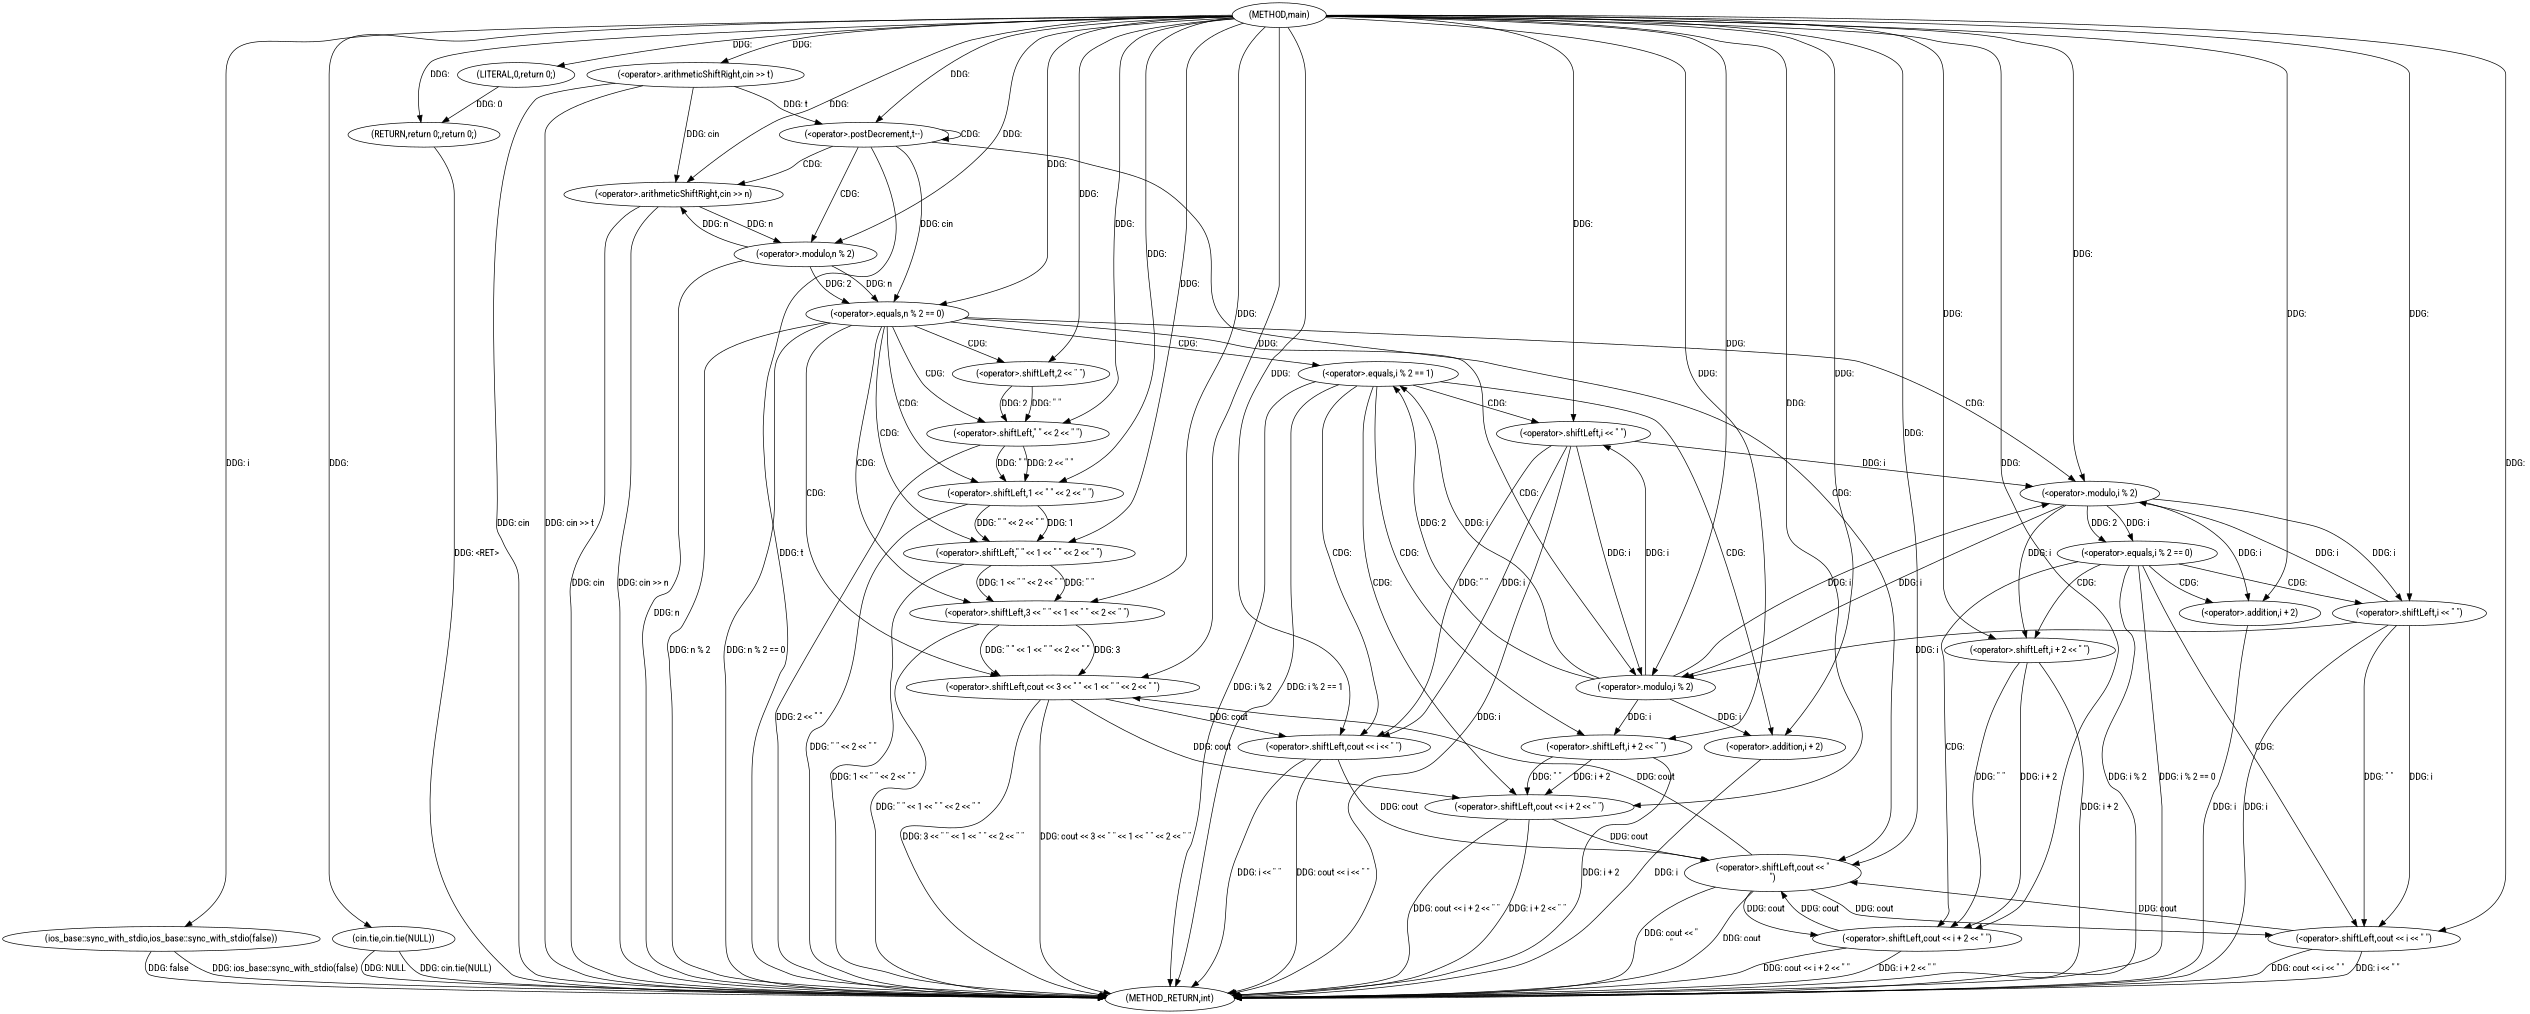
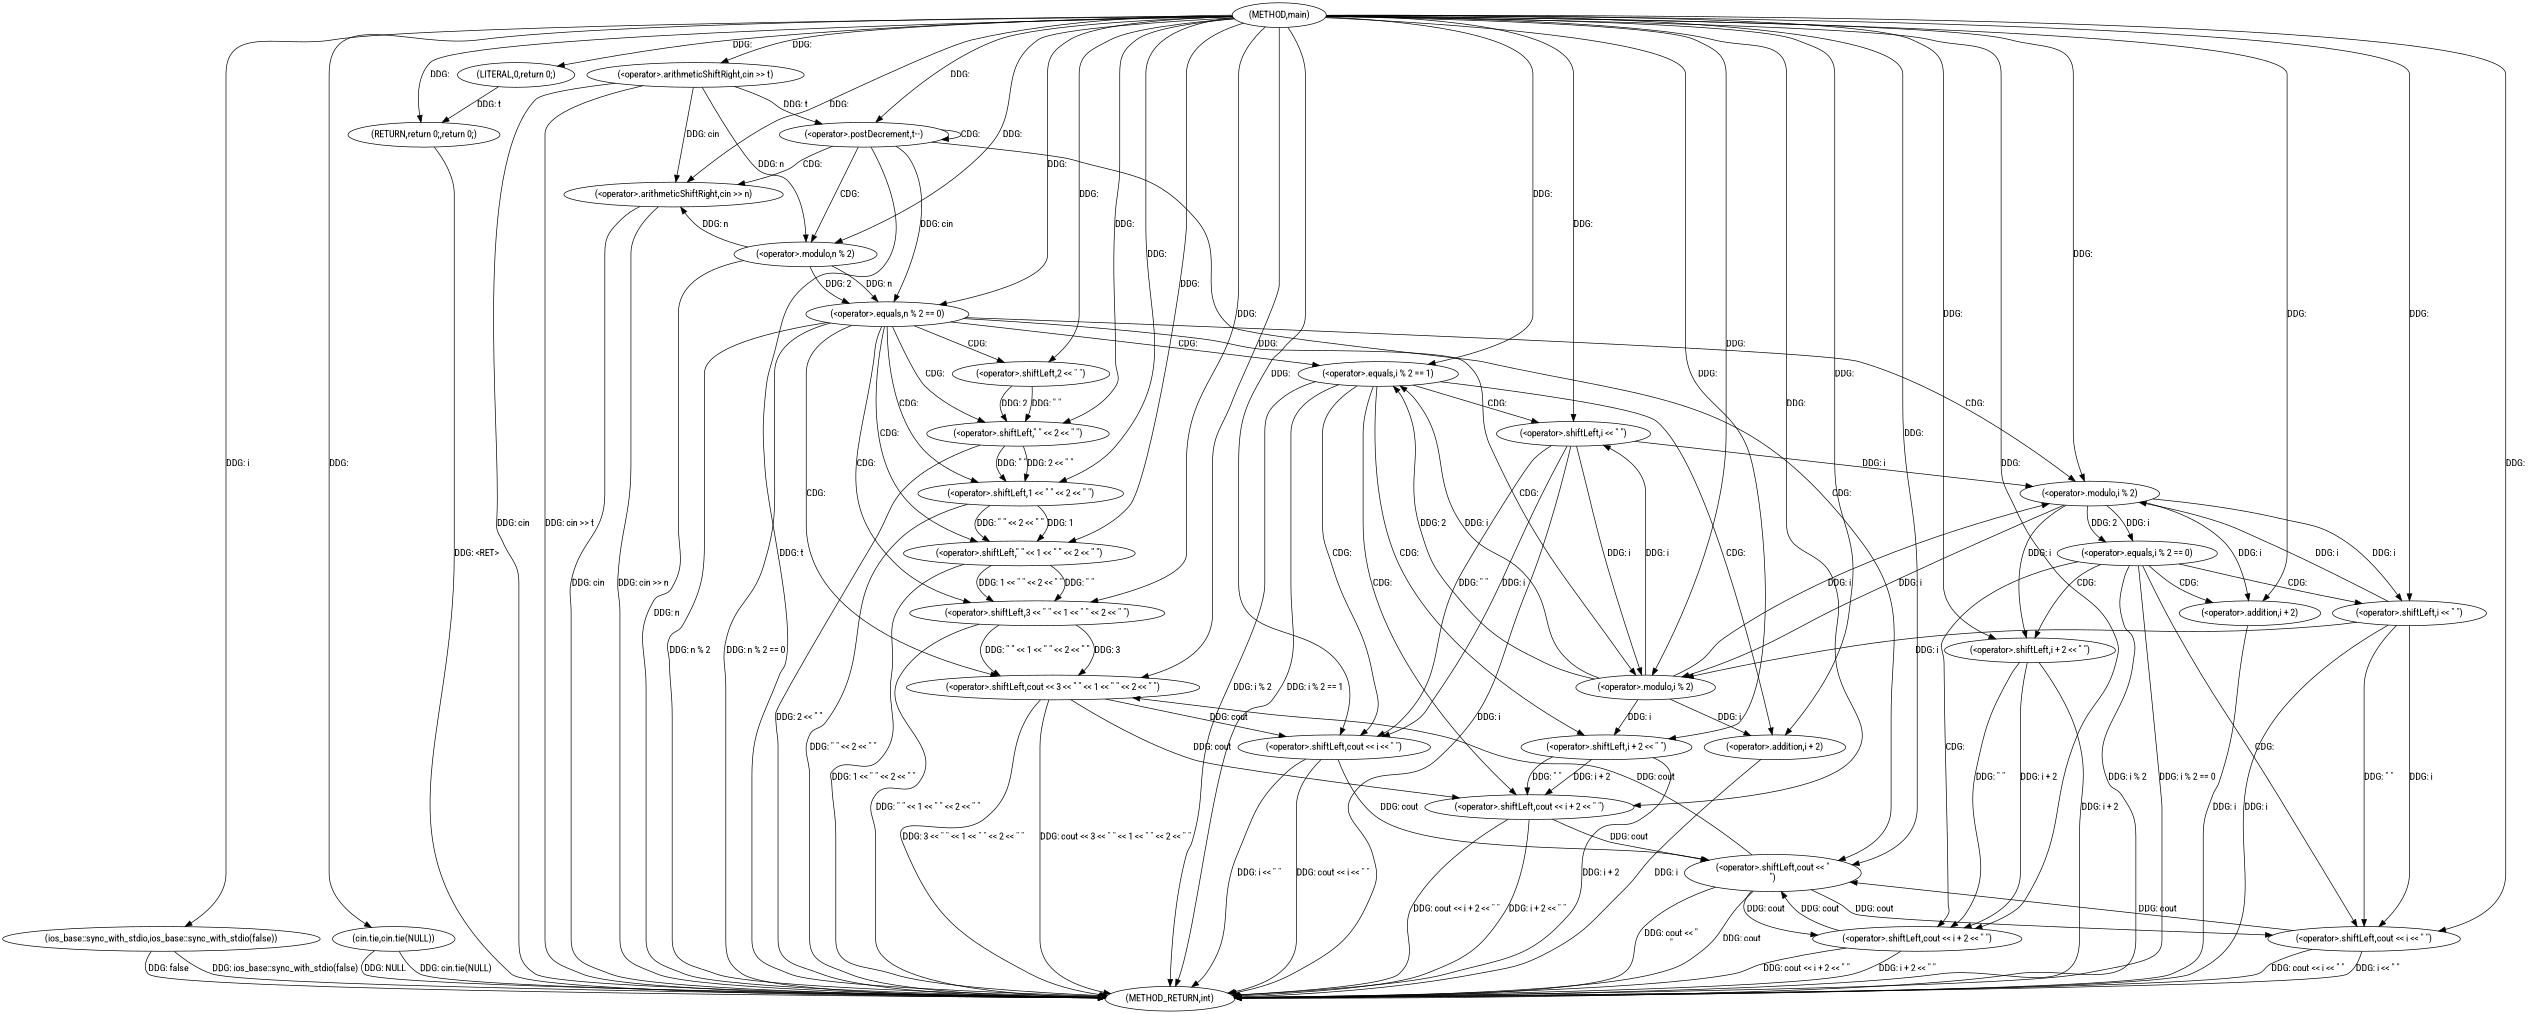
(489, 105) -> (489, 105)
none -> (1533, 139)
(737, 223) -> (755, 166)
